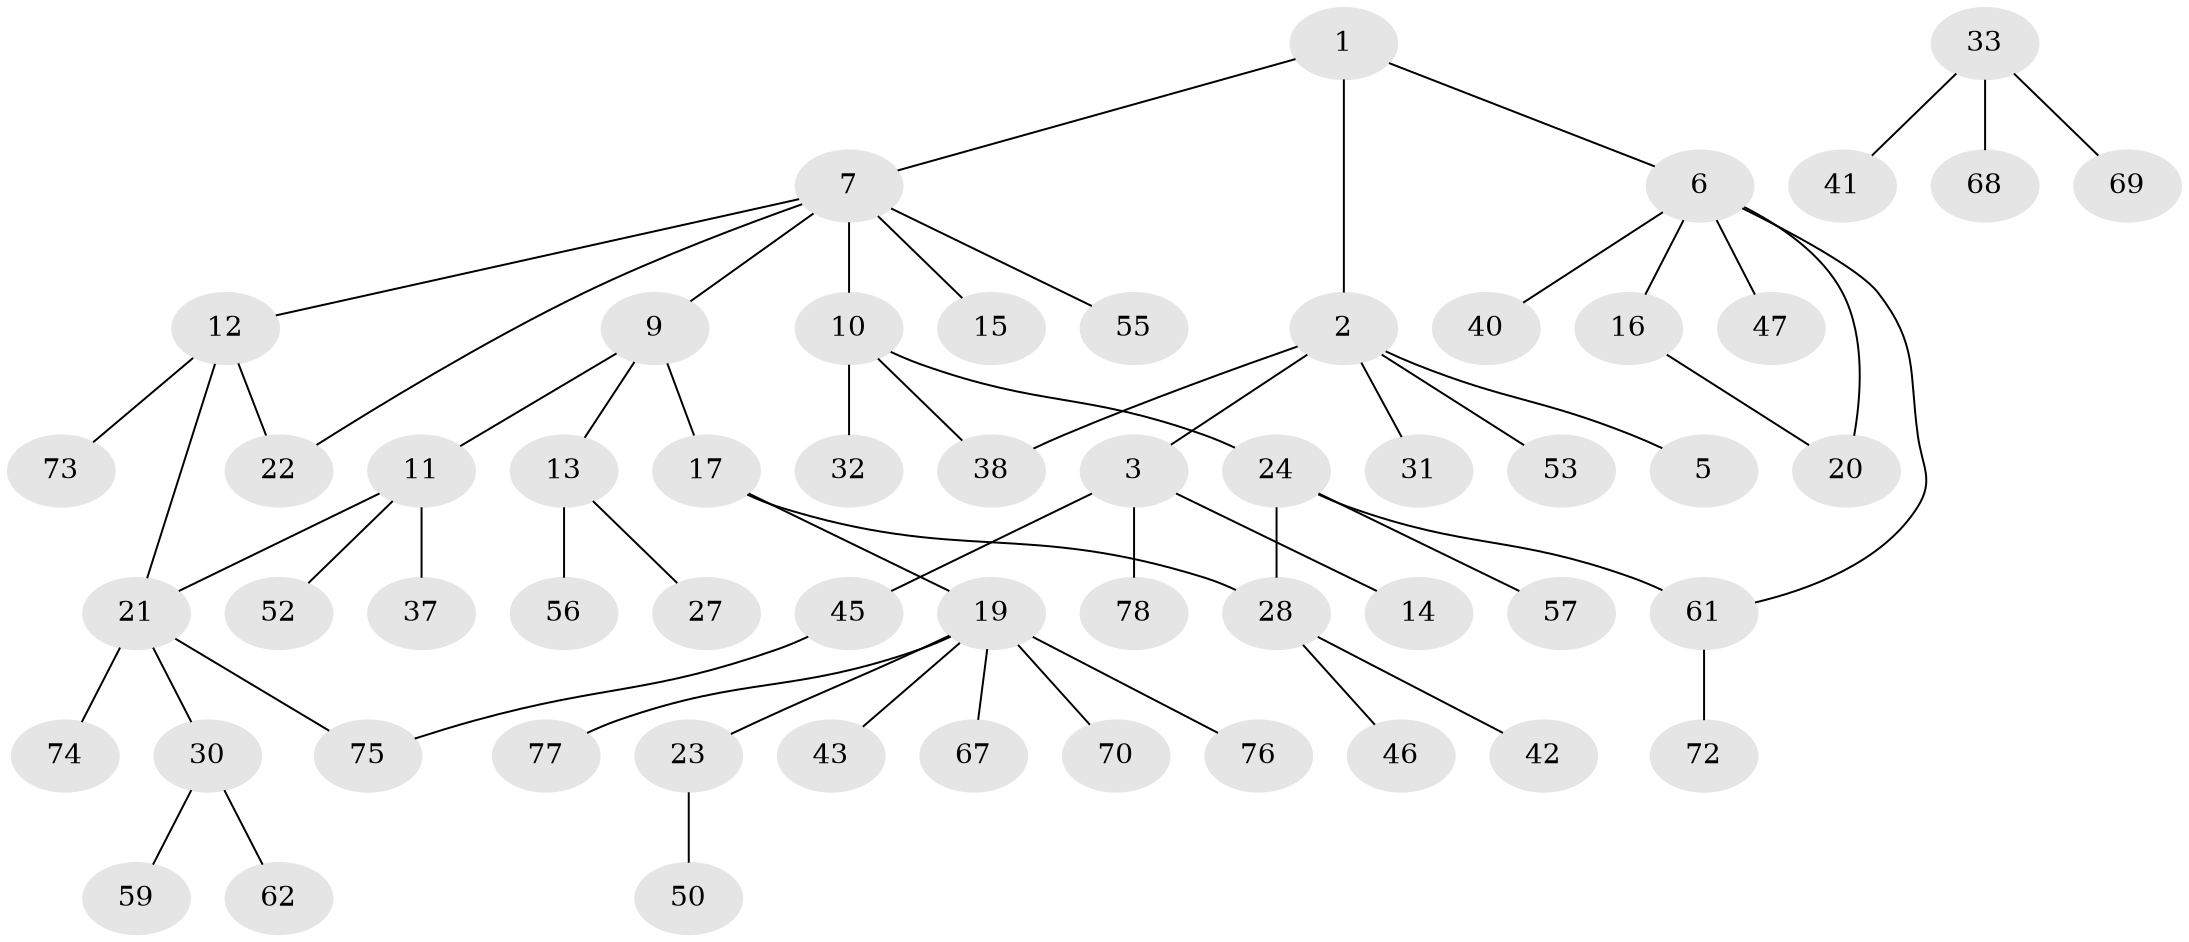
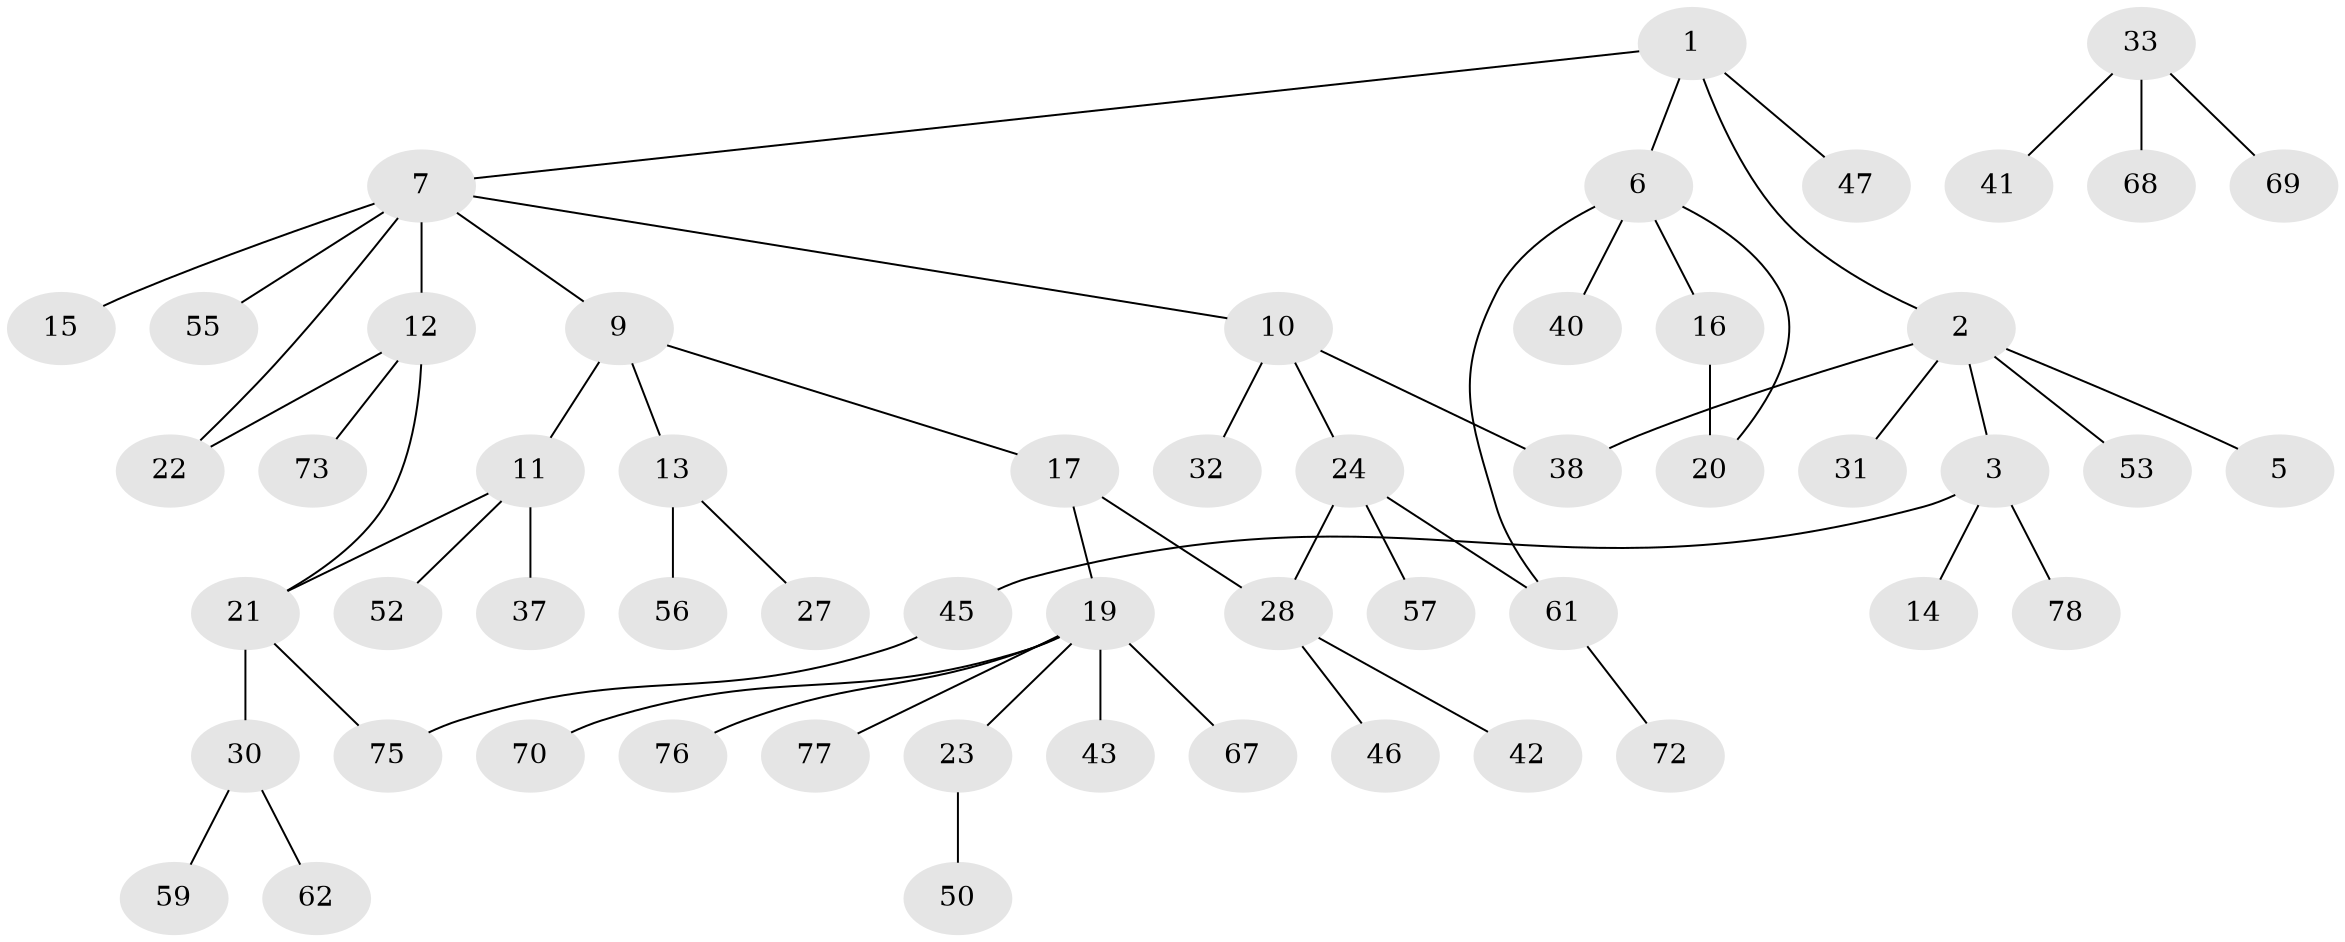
(1736, 257) -> (1775, 115)
(65, 756) -> none
